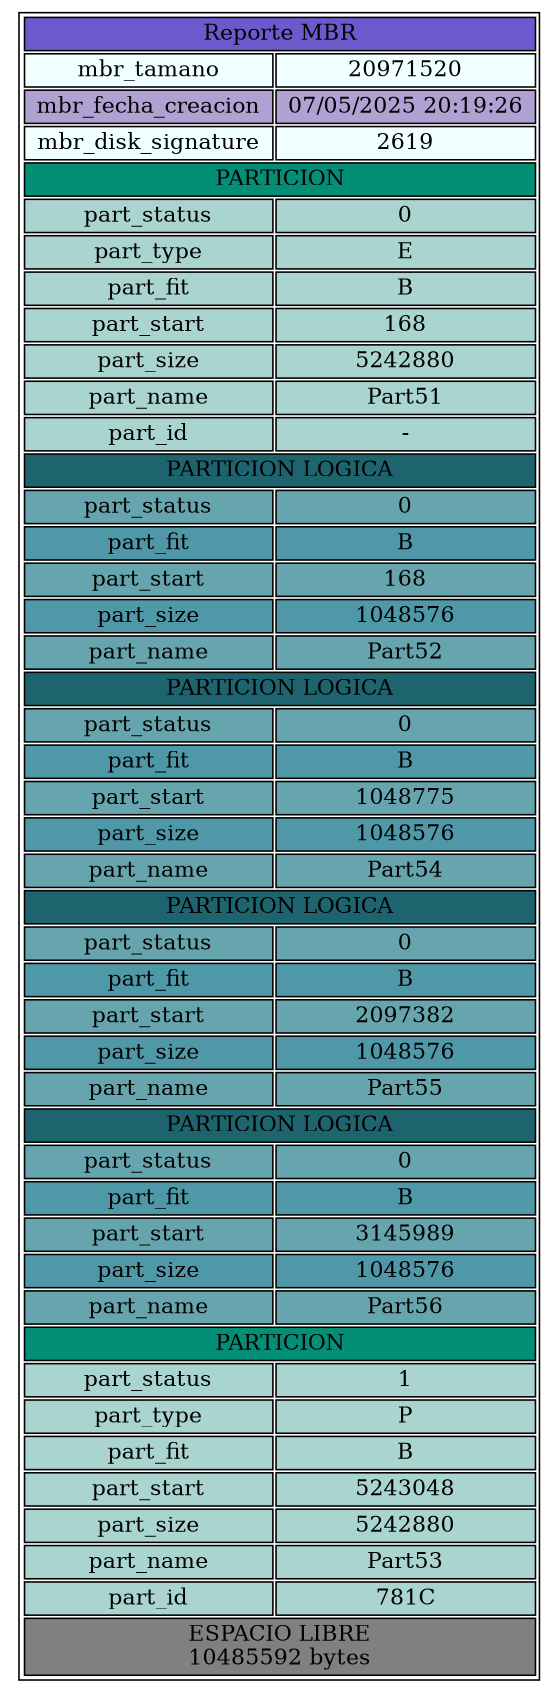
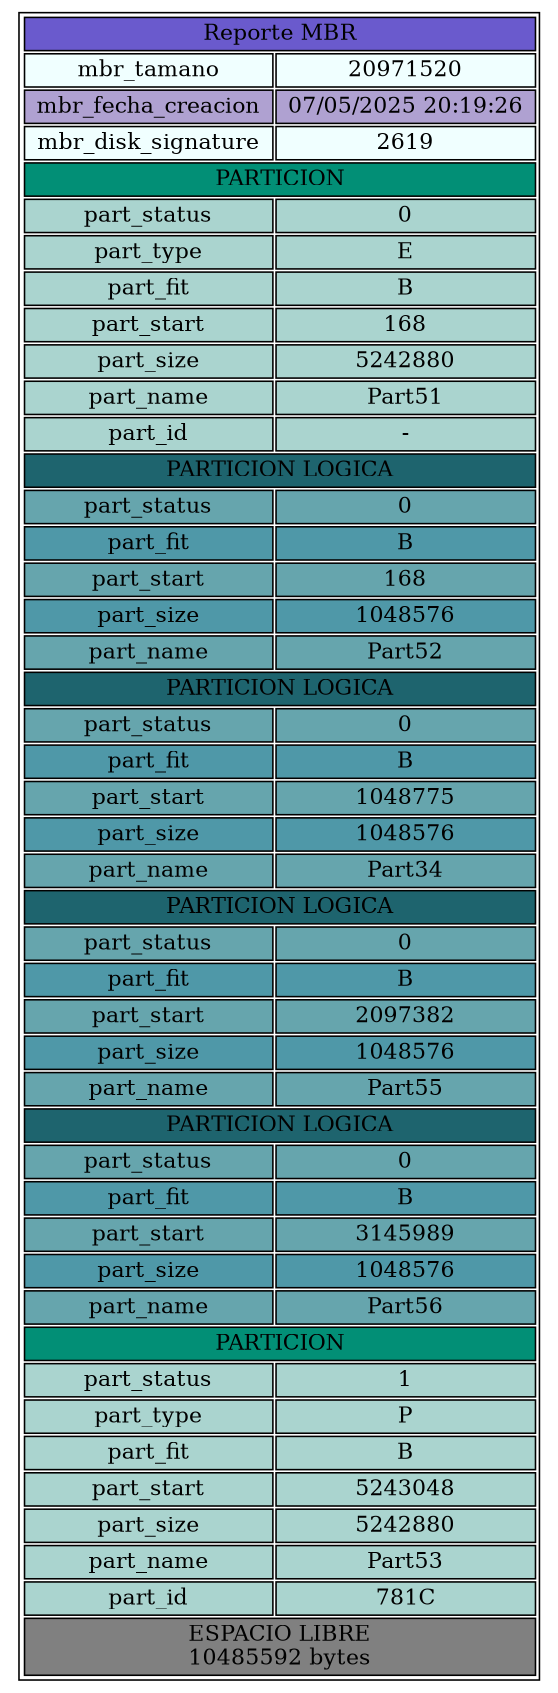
(406, 870) -> (406, 870)
